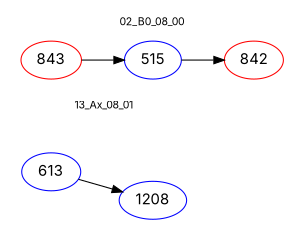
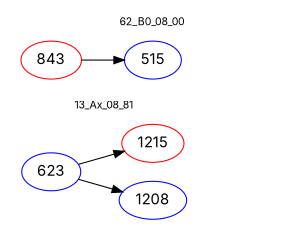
(152, 23) -> (152, 23)
(254, 60) -> none
(104, 106) -> (104, 106)
none -> (153, 143)
(51, 172) -> (51, 172)
